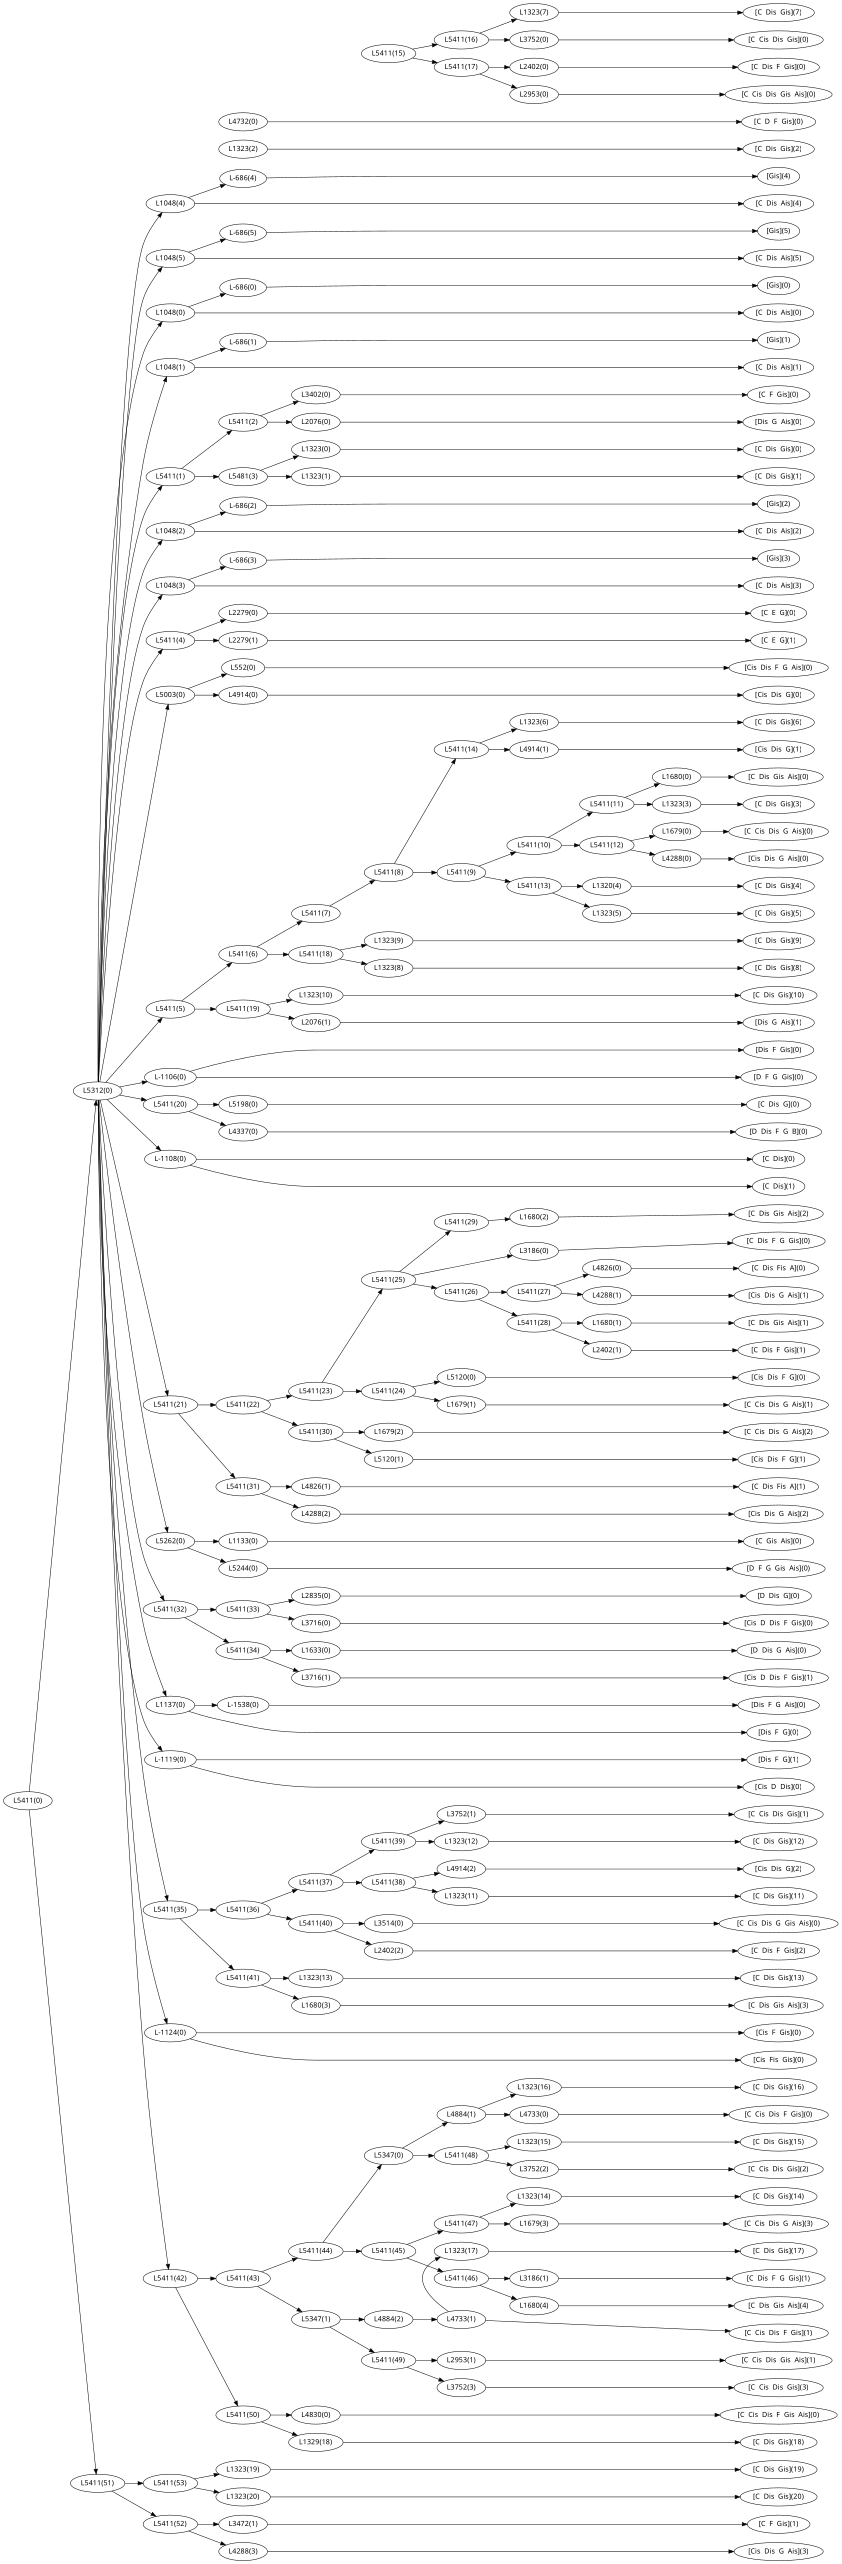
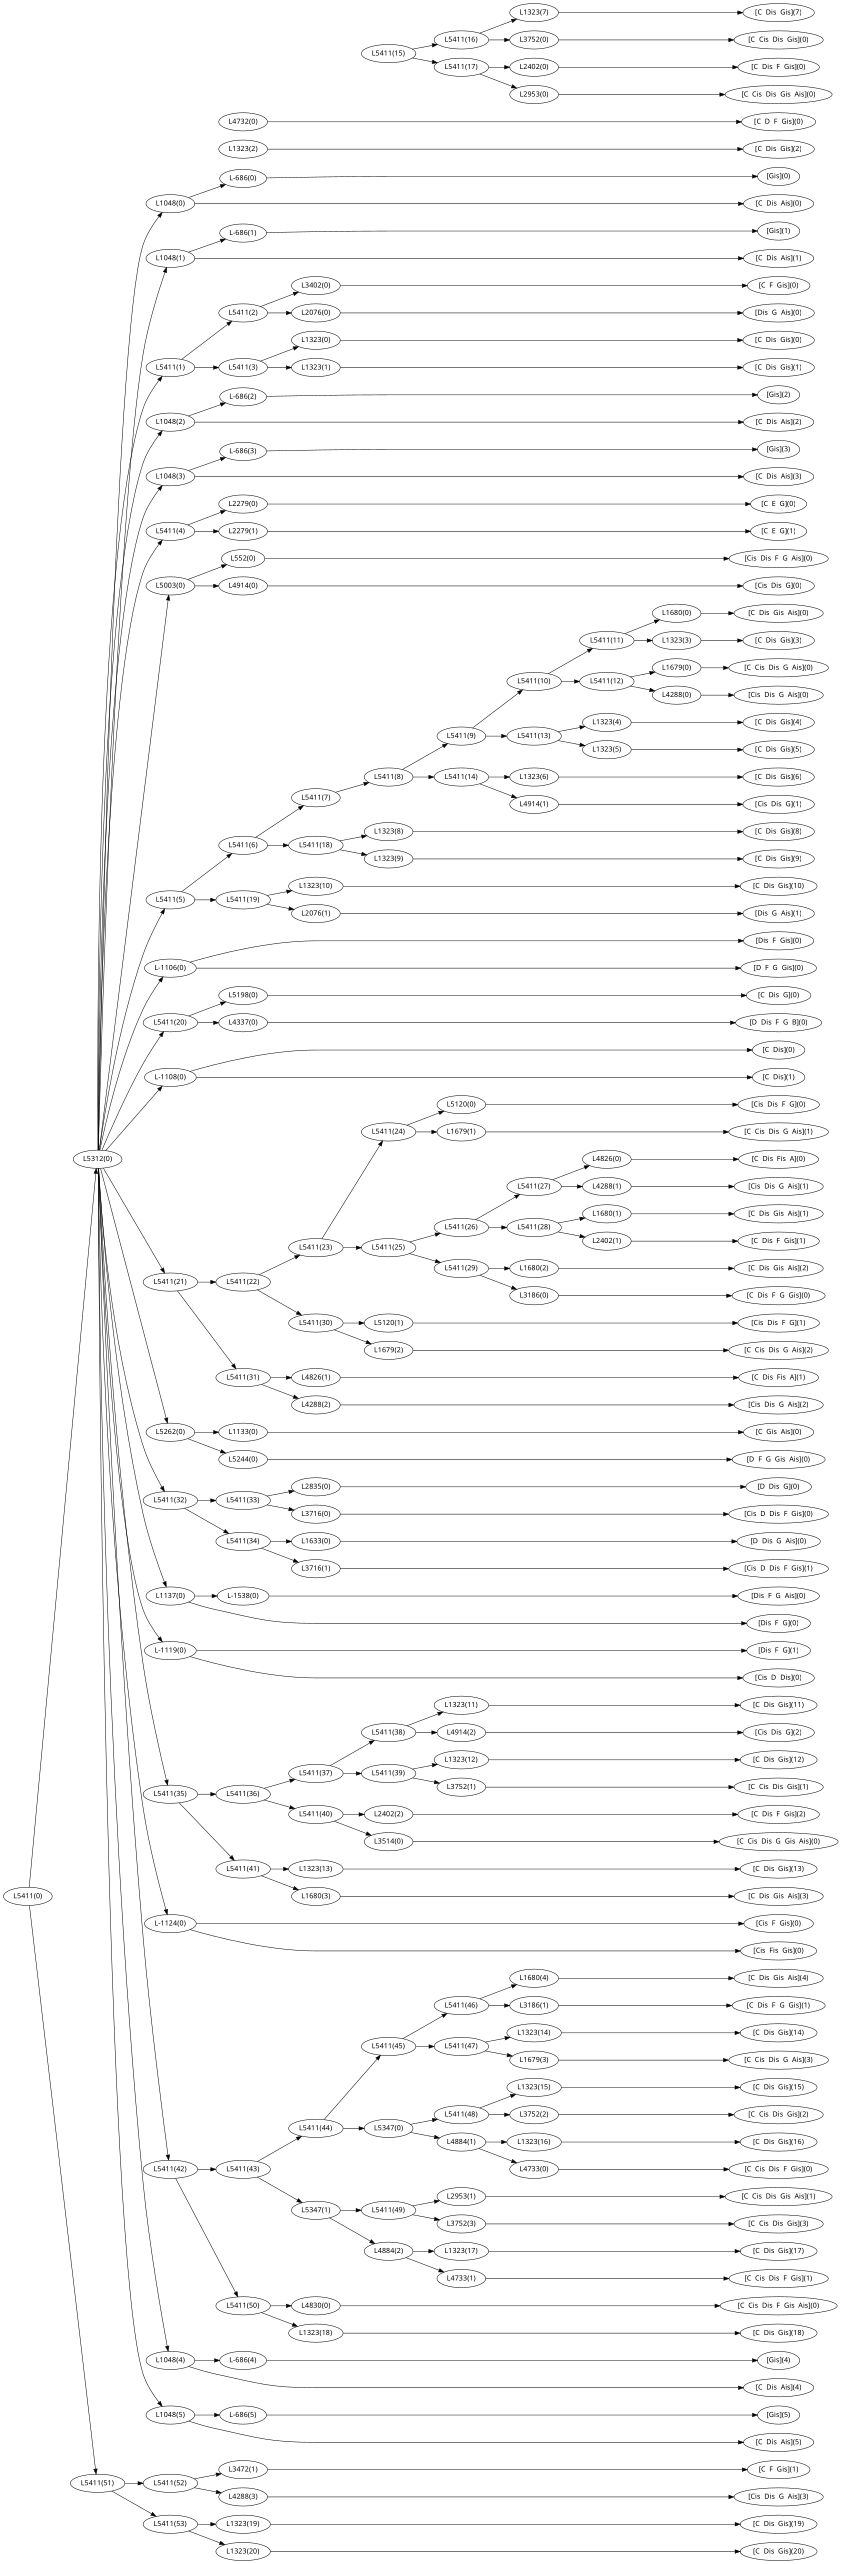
(243, 477) -> (243, 368)
(607, 886) -> (607, 722)
(460, 1266) -> (496, 1281)
(425, 2288) -> (421, 2251)
(316, 2442) -> (316, 2333)
